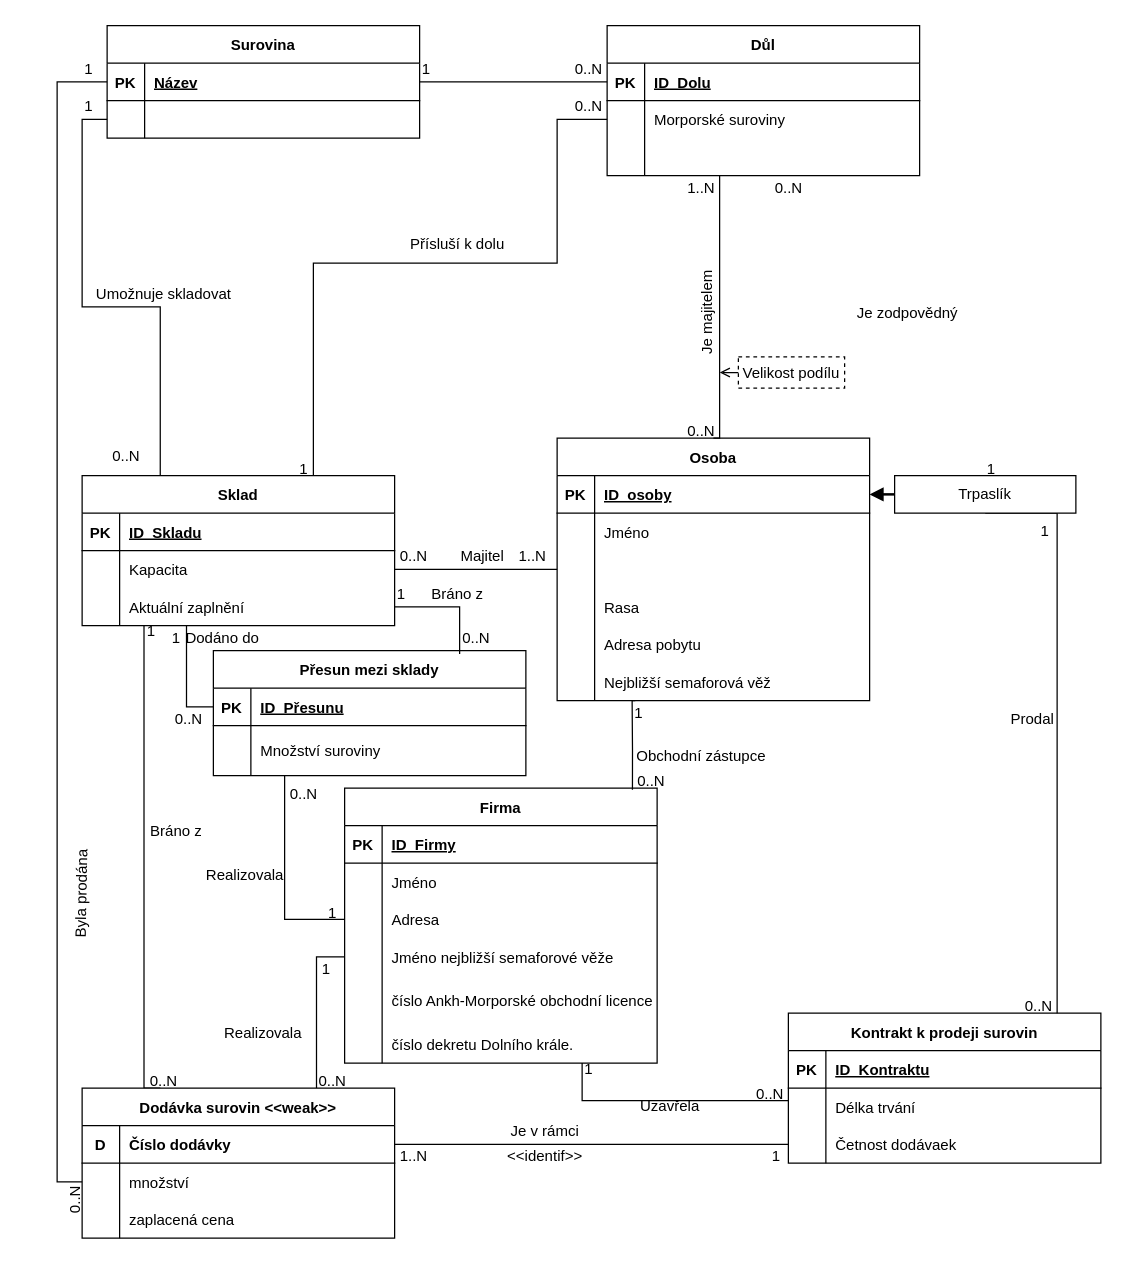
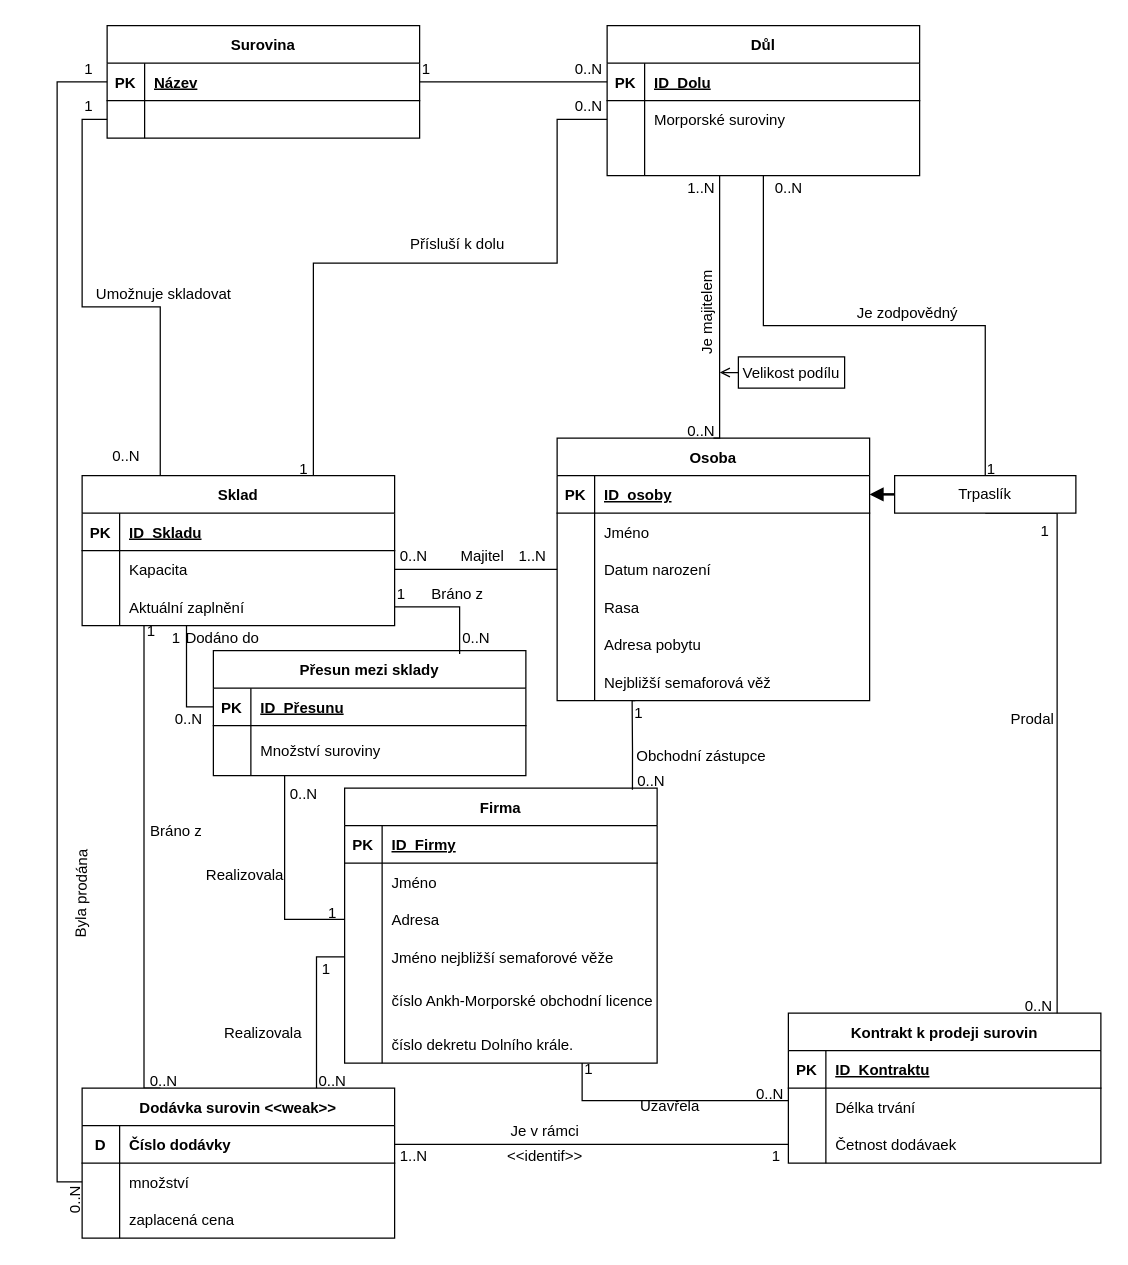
none -> (875, 326)
(791, 373) -> (791, 373)
none -> (732, 569)
